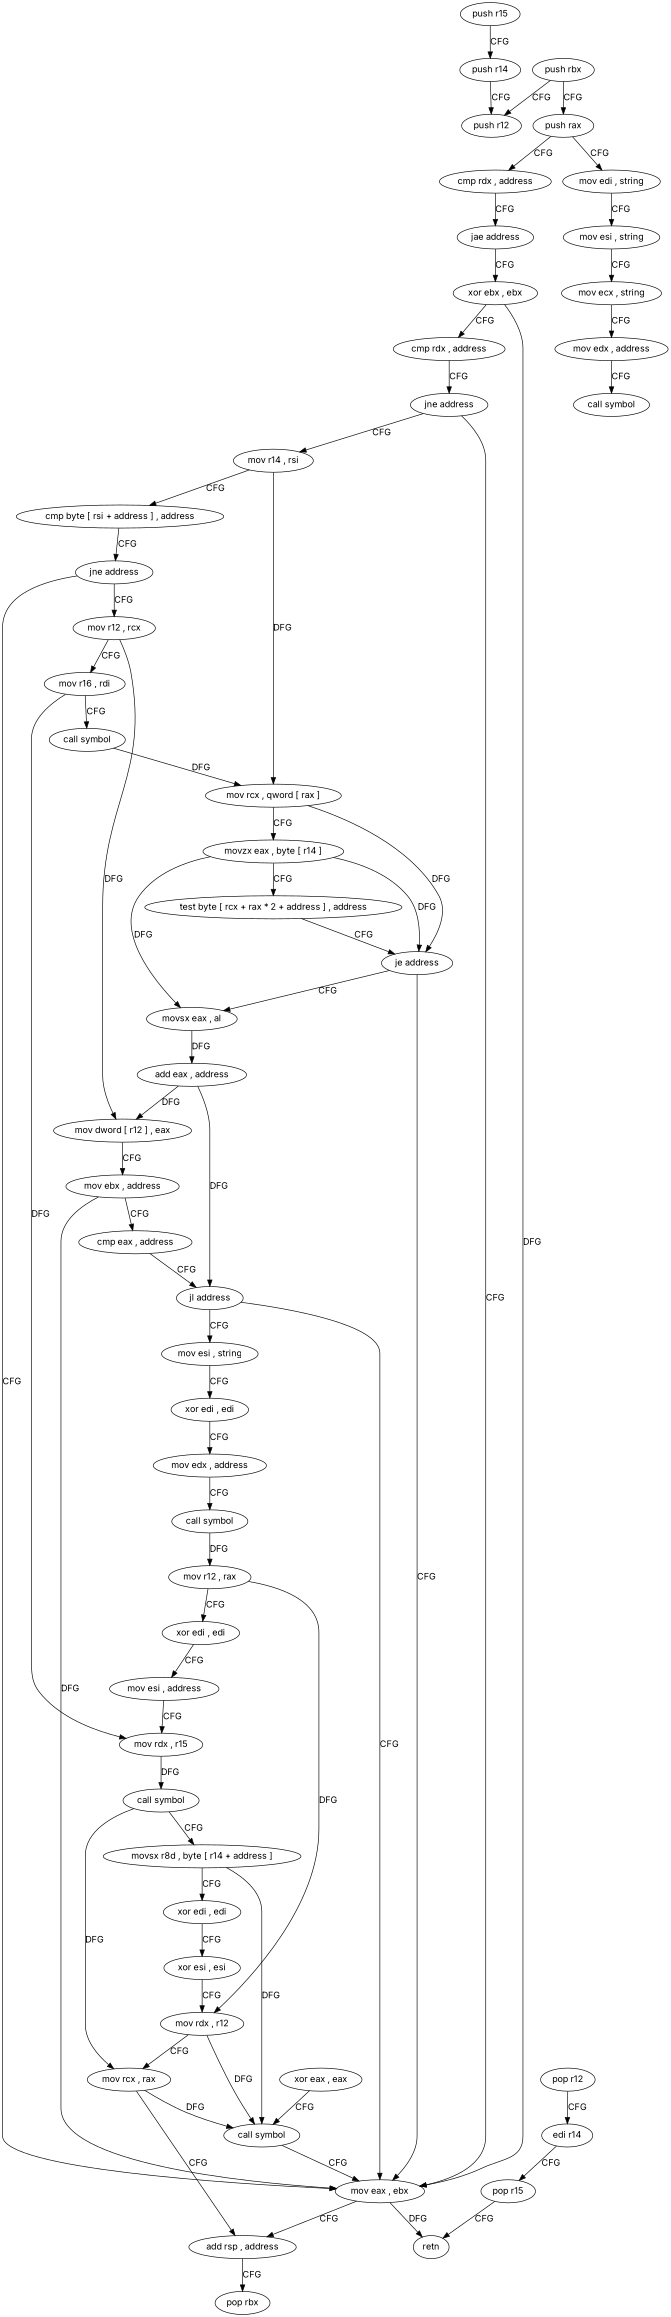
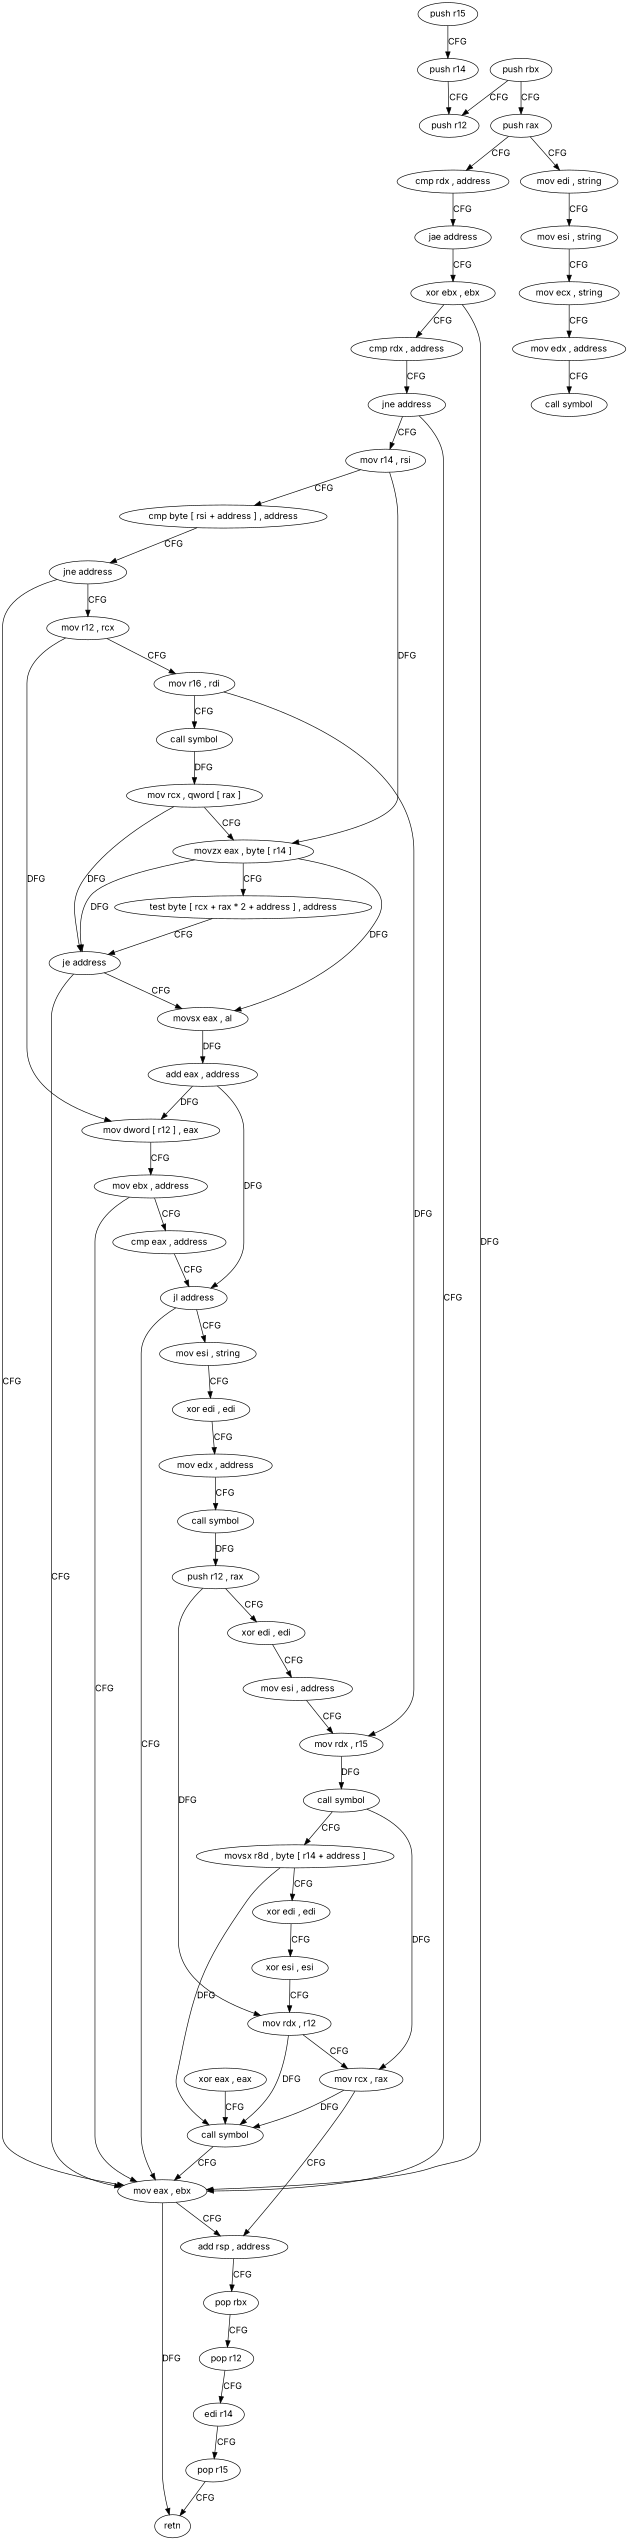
(273, 625) -> (398, 691)
(210, 1577) -> (216, 1577)
(70, 1689) -> (105, 1689)
none -> (229, 2328)
